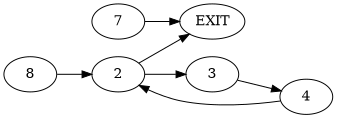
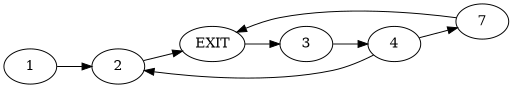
none -> (434, 34)
(30, 74) -> (30, 66)
(160, 74) -> (257, 44)
